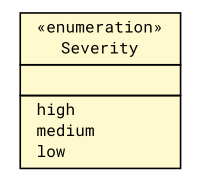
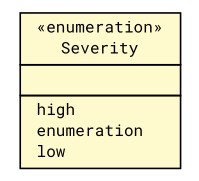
(66, 131) -> (91, 131)
